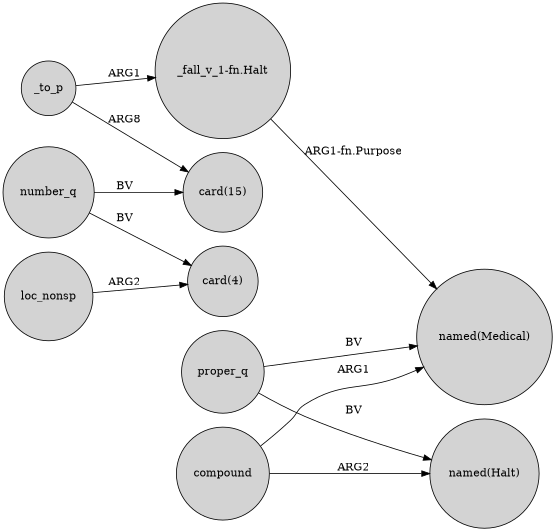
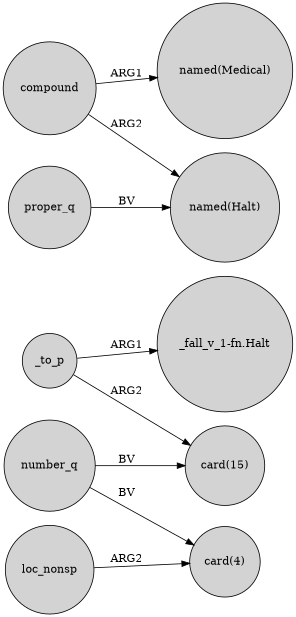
(125, 120) -> (127, 391)
(351, 201) -> none
(337, 357) -> none
